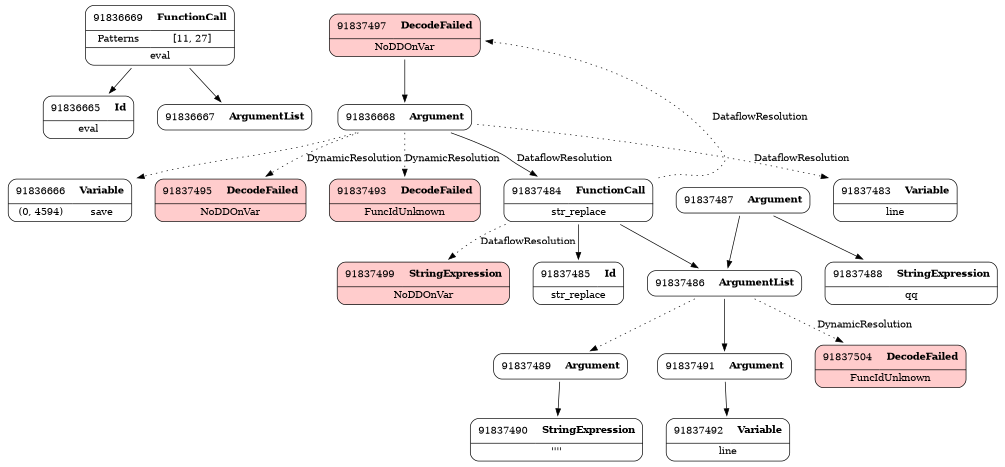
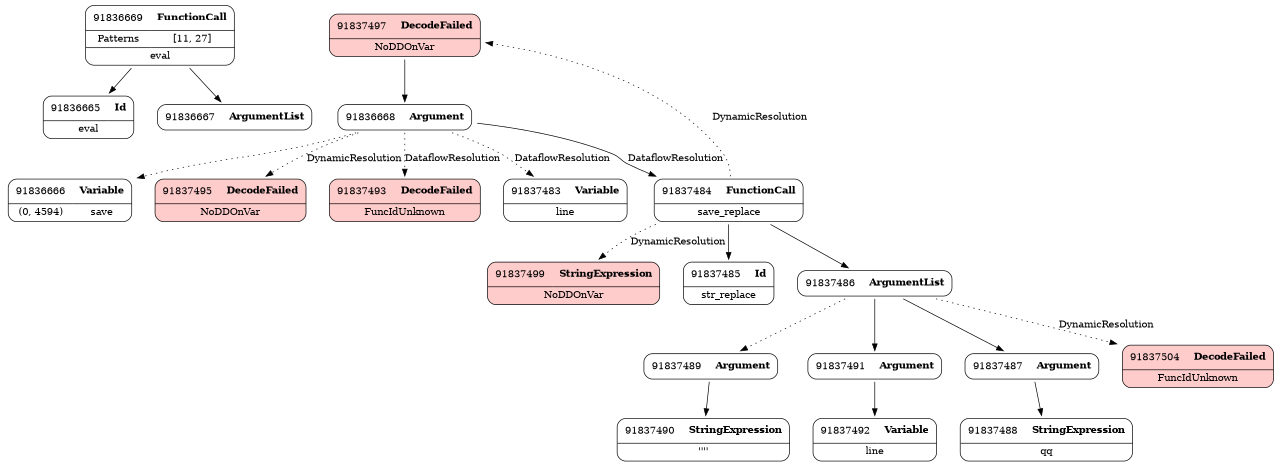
(760, 117) -> (760, 117)
(452, 159) -> (452, 159)
(579, 212) -> (729, 212)
(735, 238) -> (950, 323)
(528, 242) -> (678, 242)
